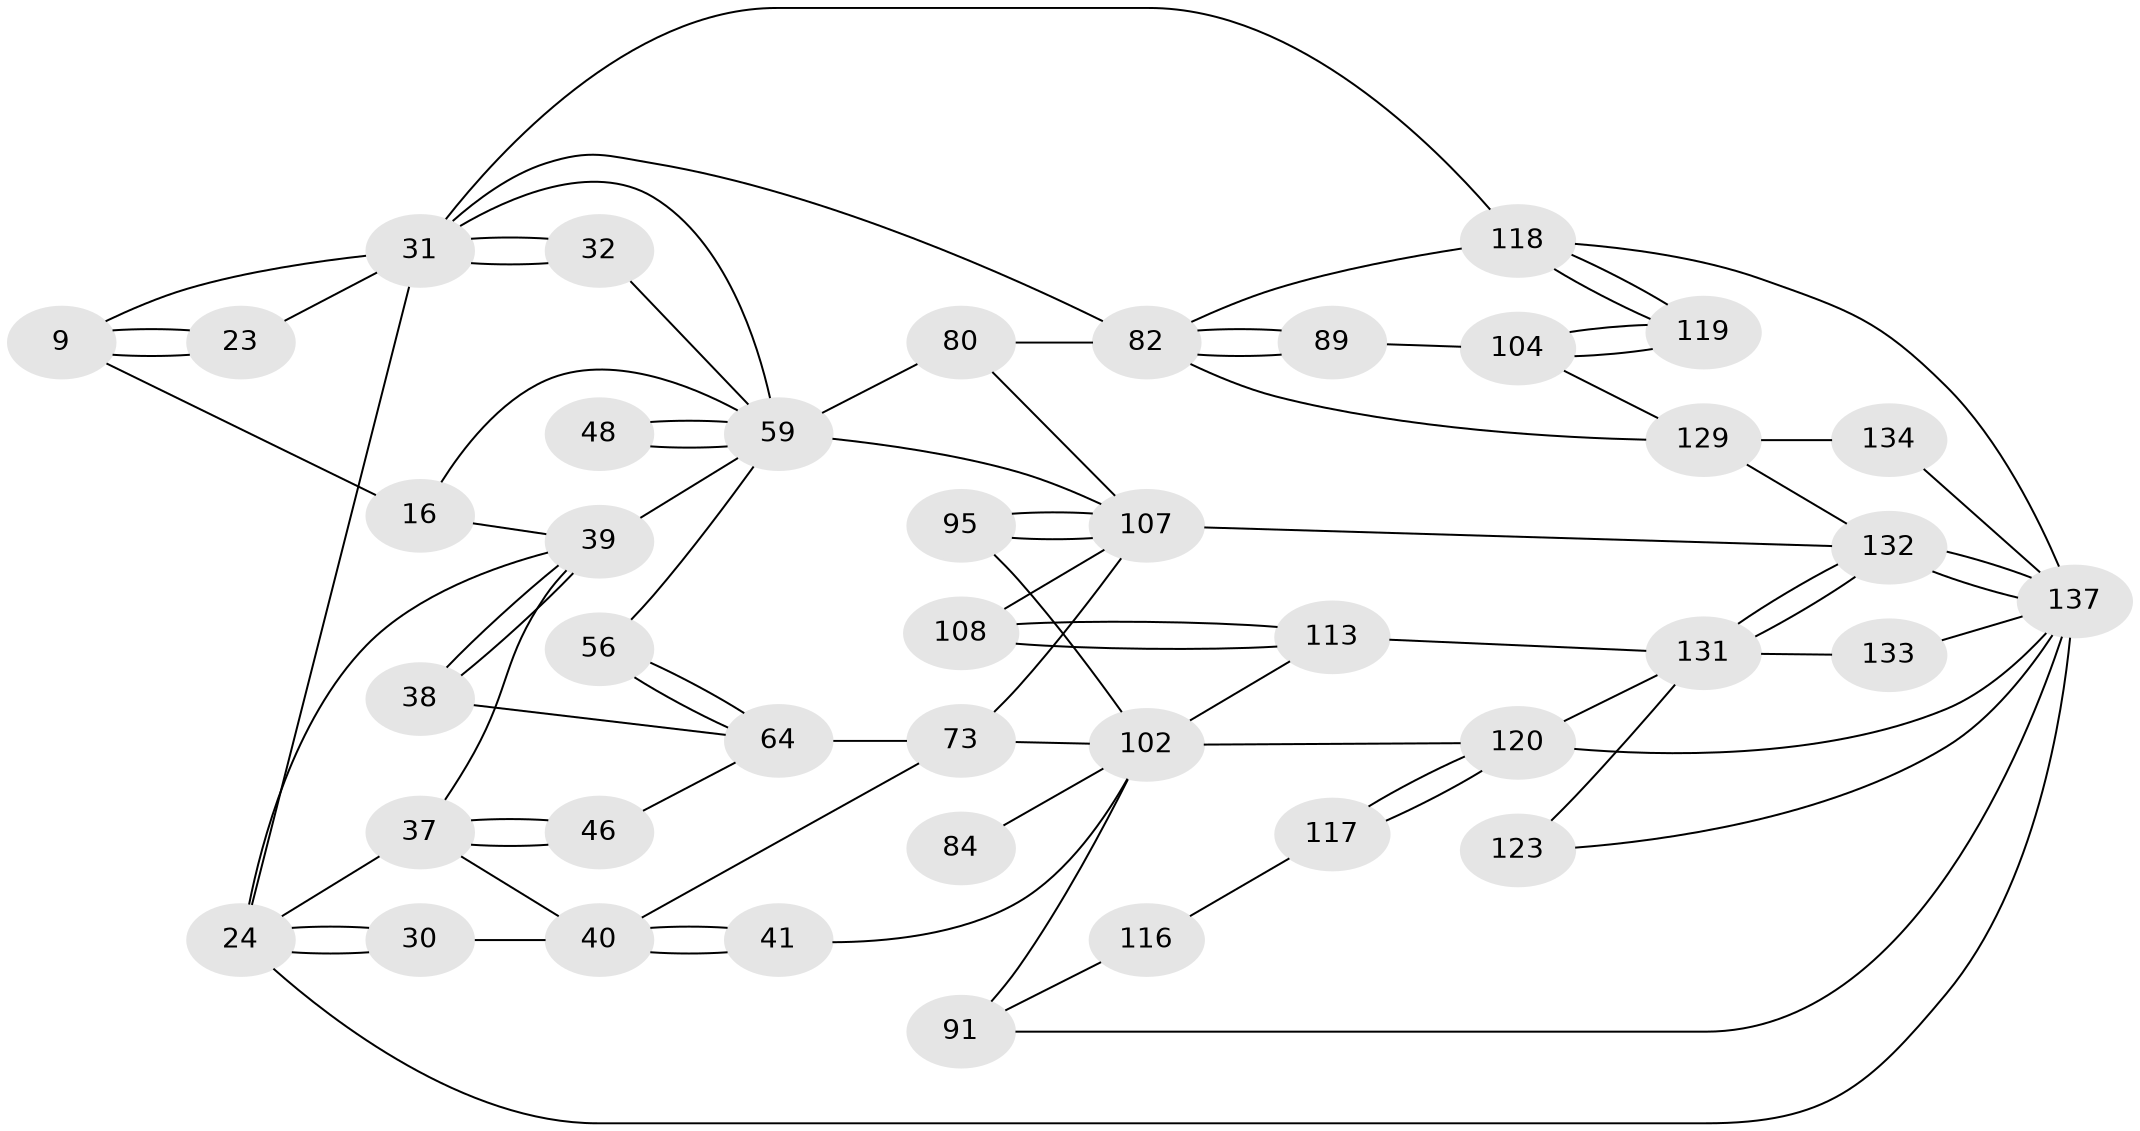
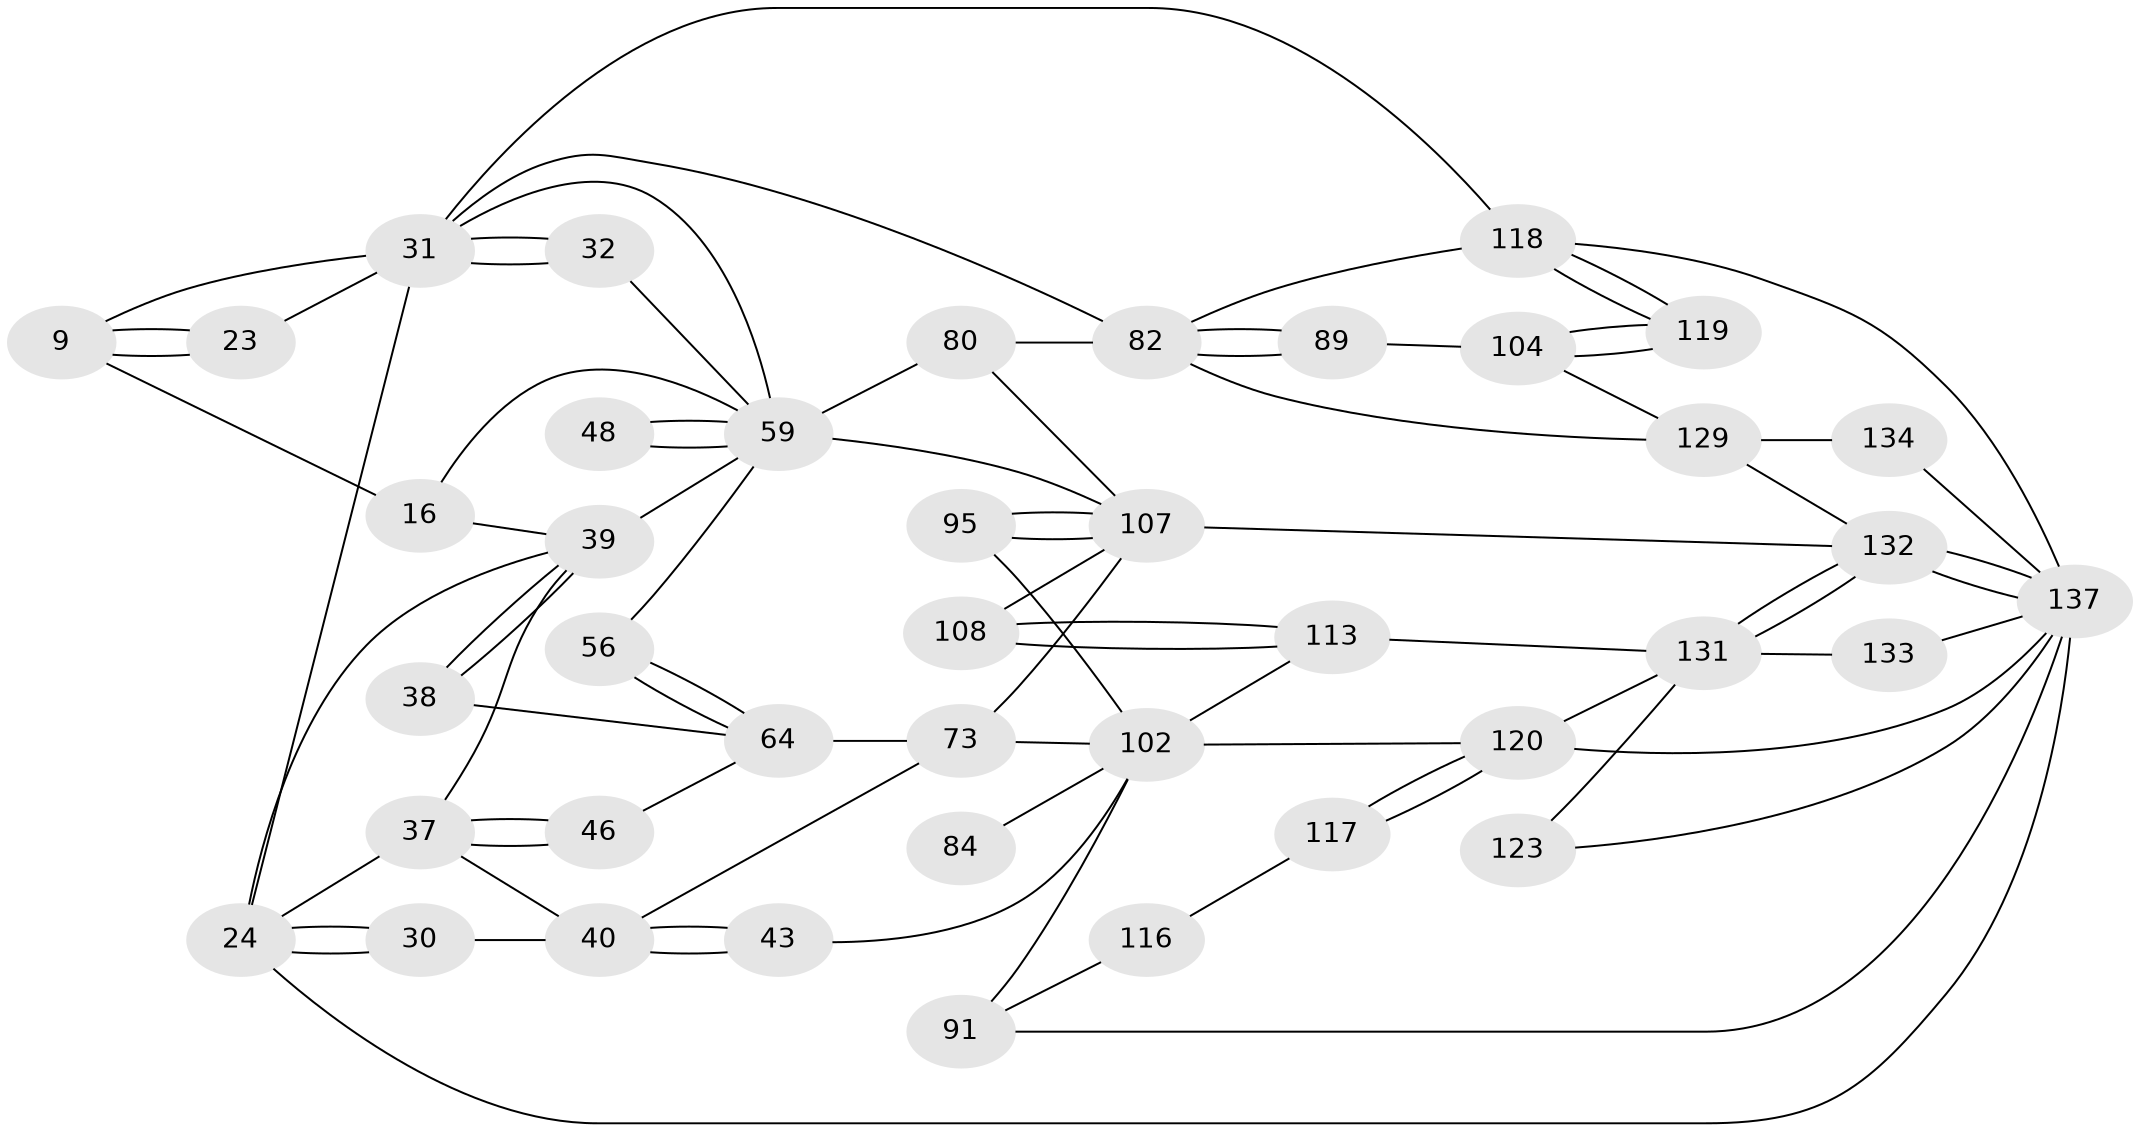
(779, 940) -> (779, 940)
